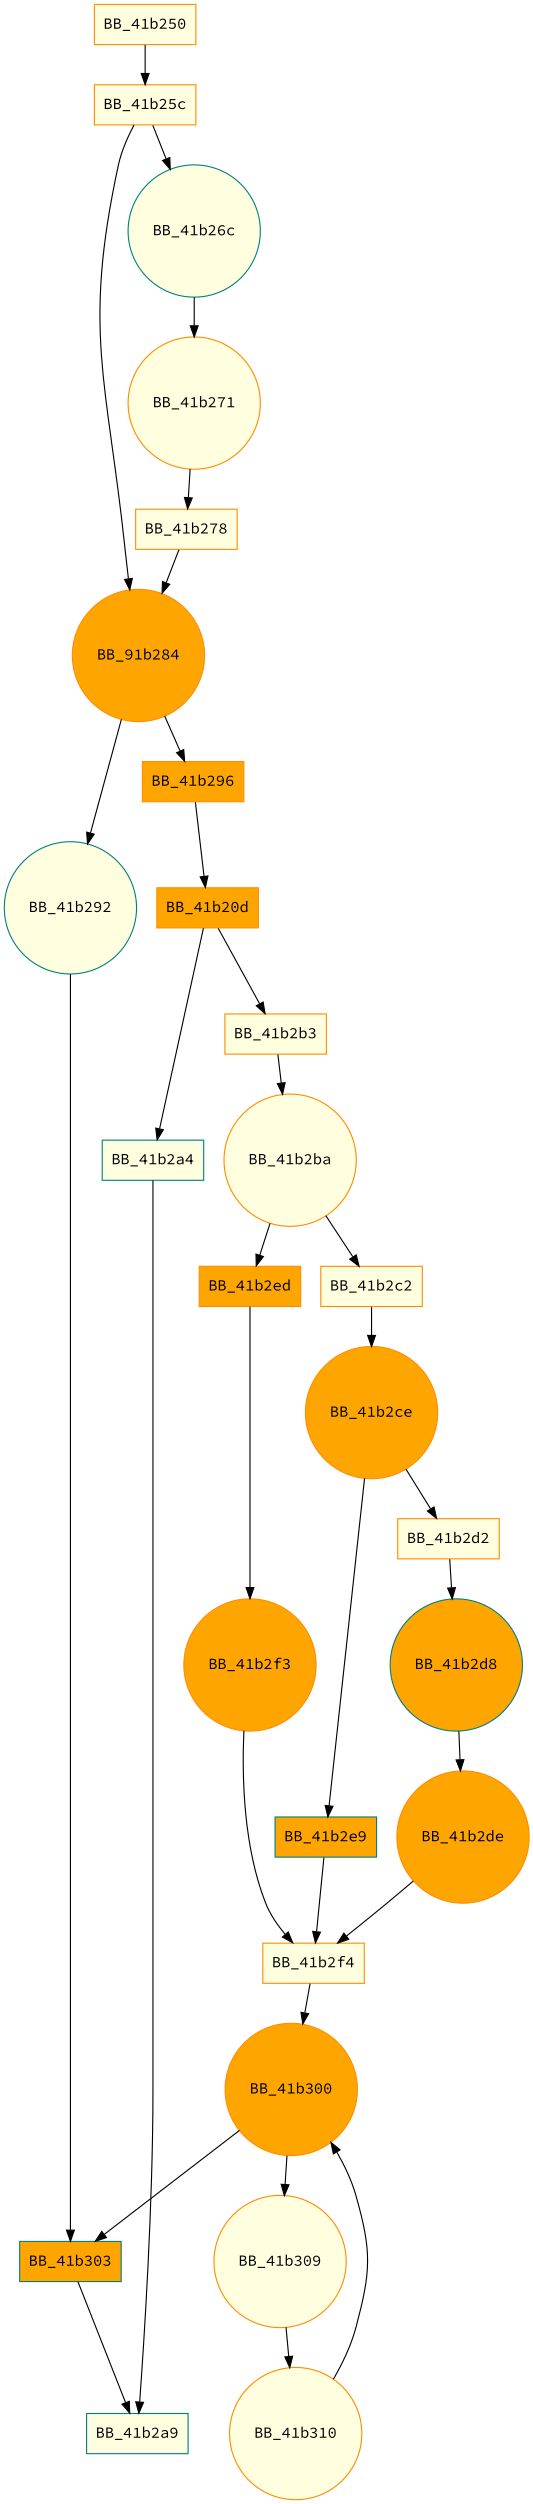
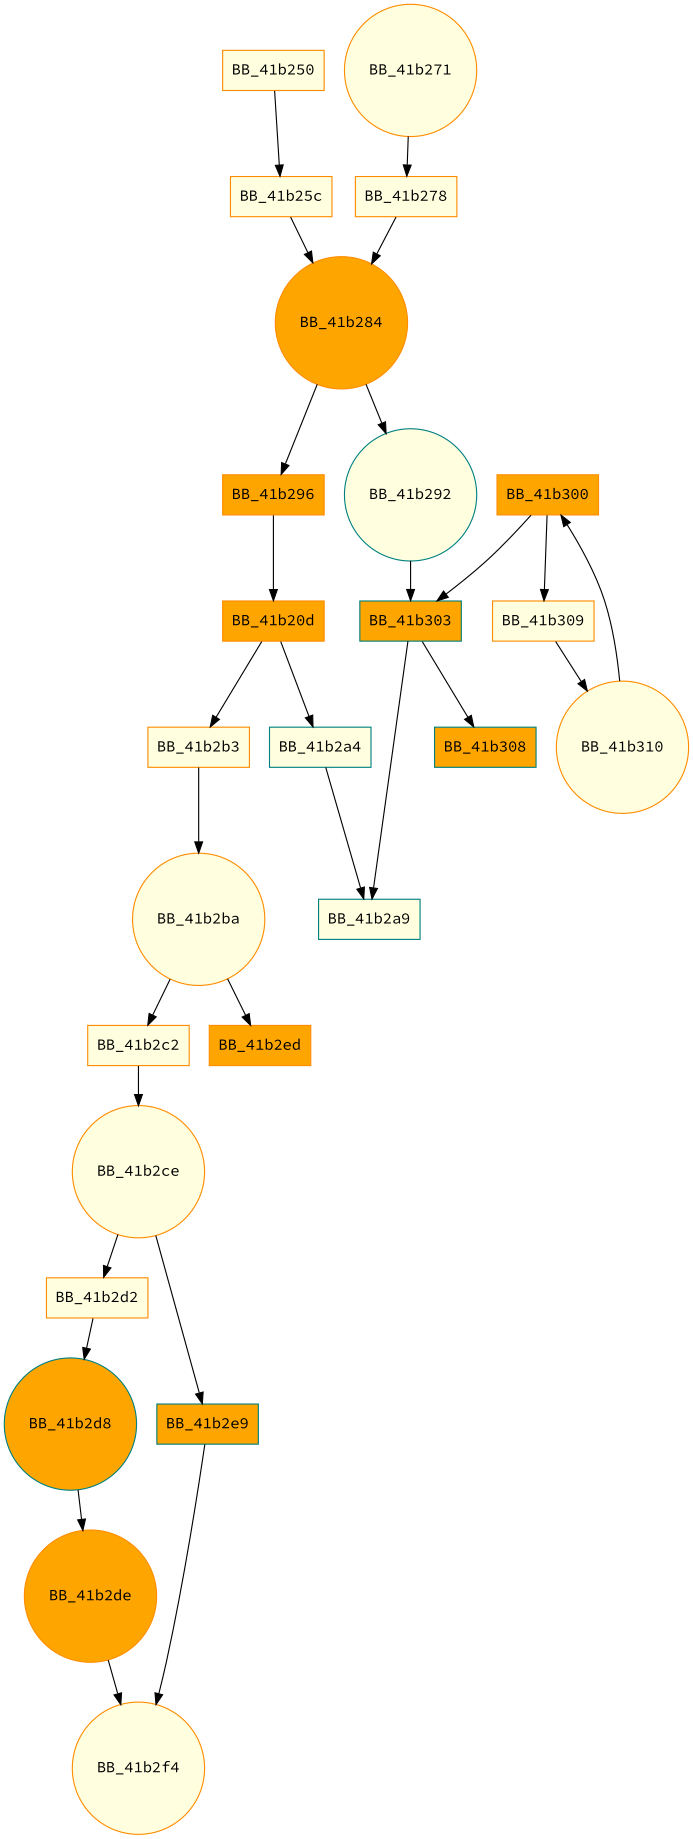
(194, 231) -> none
(138, 655) -> (341, 323)
none -> (485, 747)
(372, 1413) -> (138, 1172)
(250, 1665) -> none
(314, 1963) -> (138, 1768)
(307, 1998) -> none
(291, 2089) -> (548, 495)
(280, 2262) -> (543, 621)
